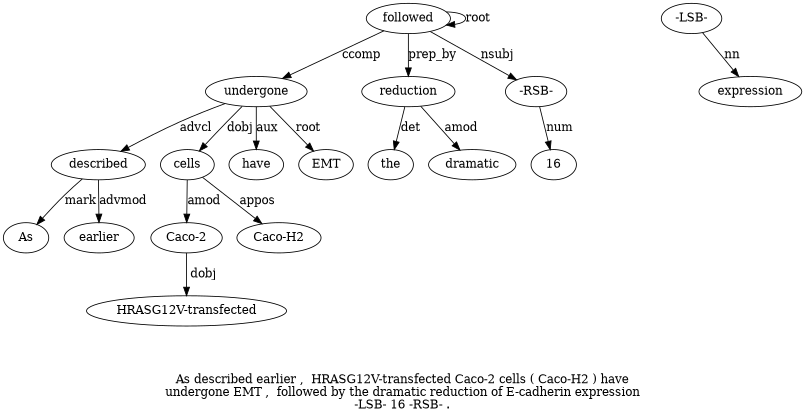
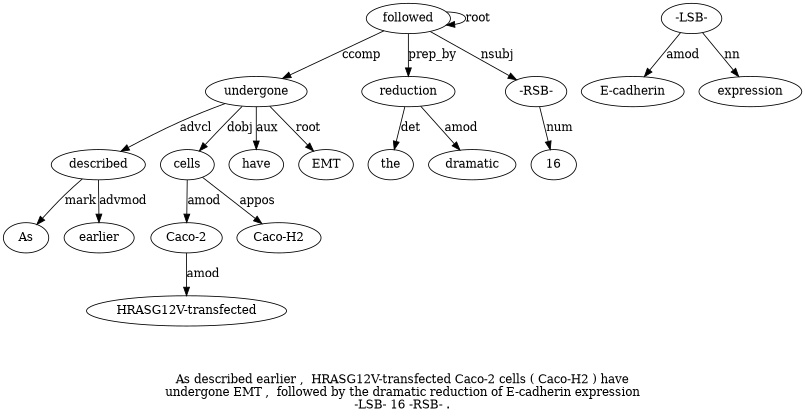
none -> (633, 92)
(203, 274) -> (203, 274)
